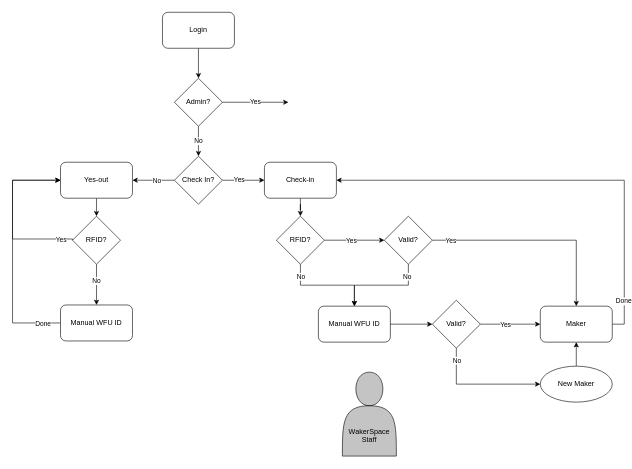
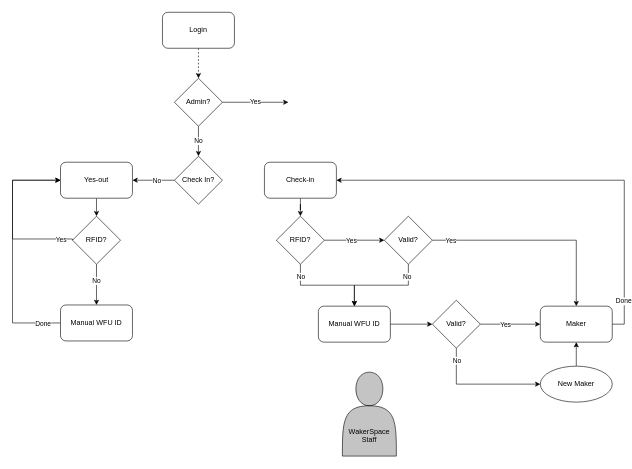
(198, 61) -> (198, 61)
(239, 180) -> none
